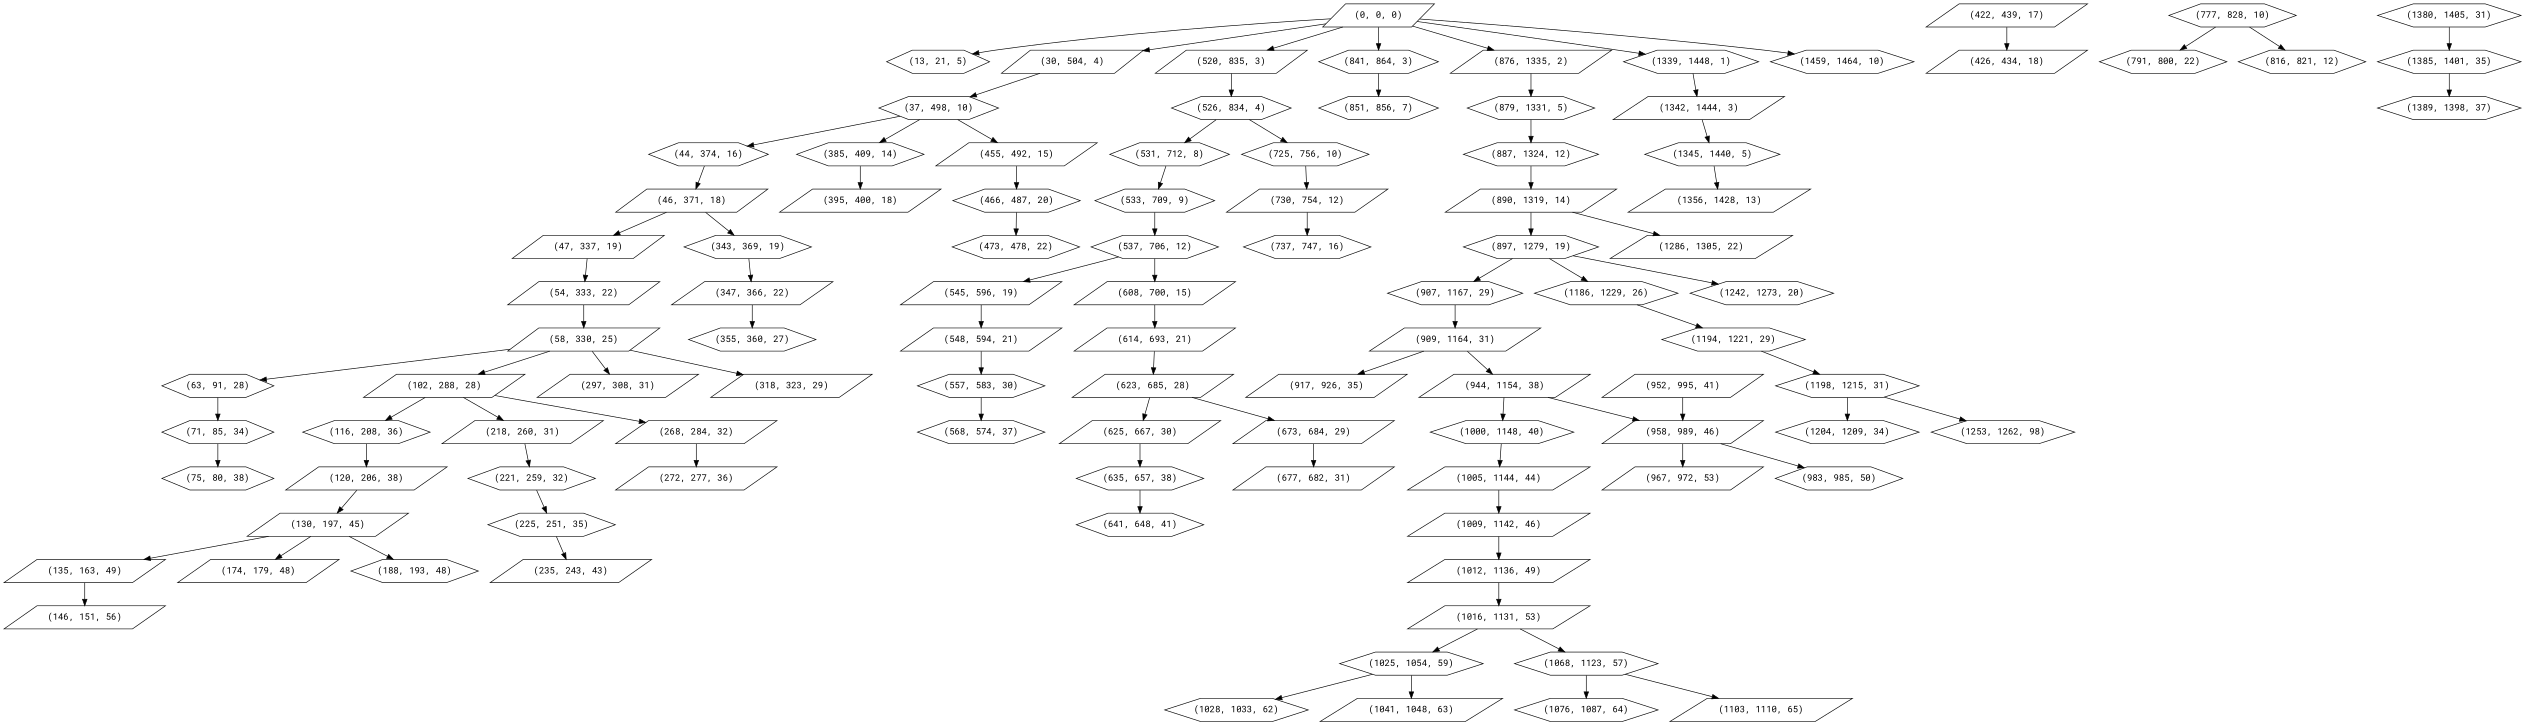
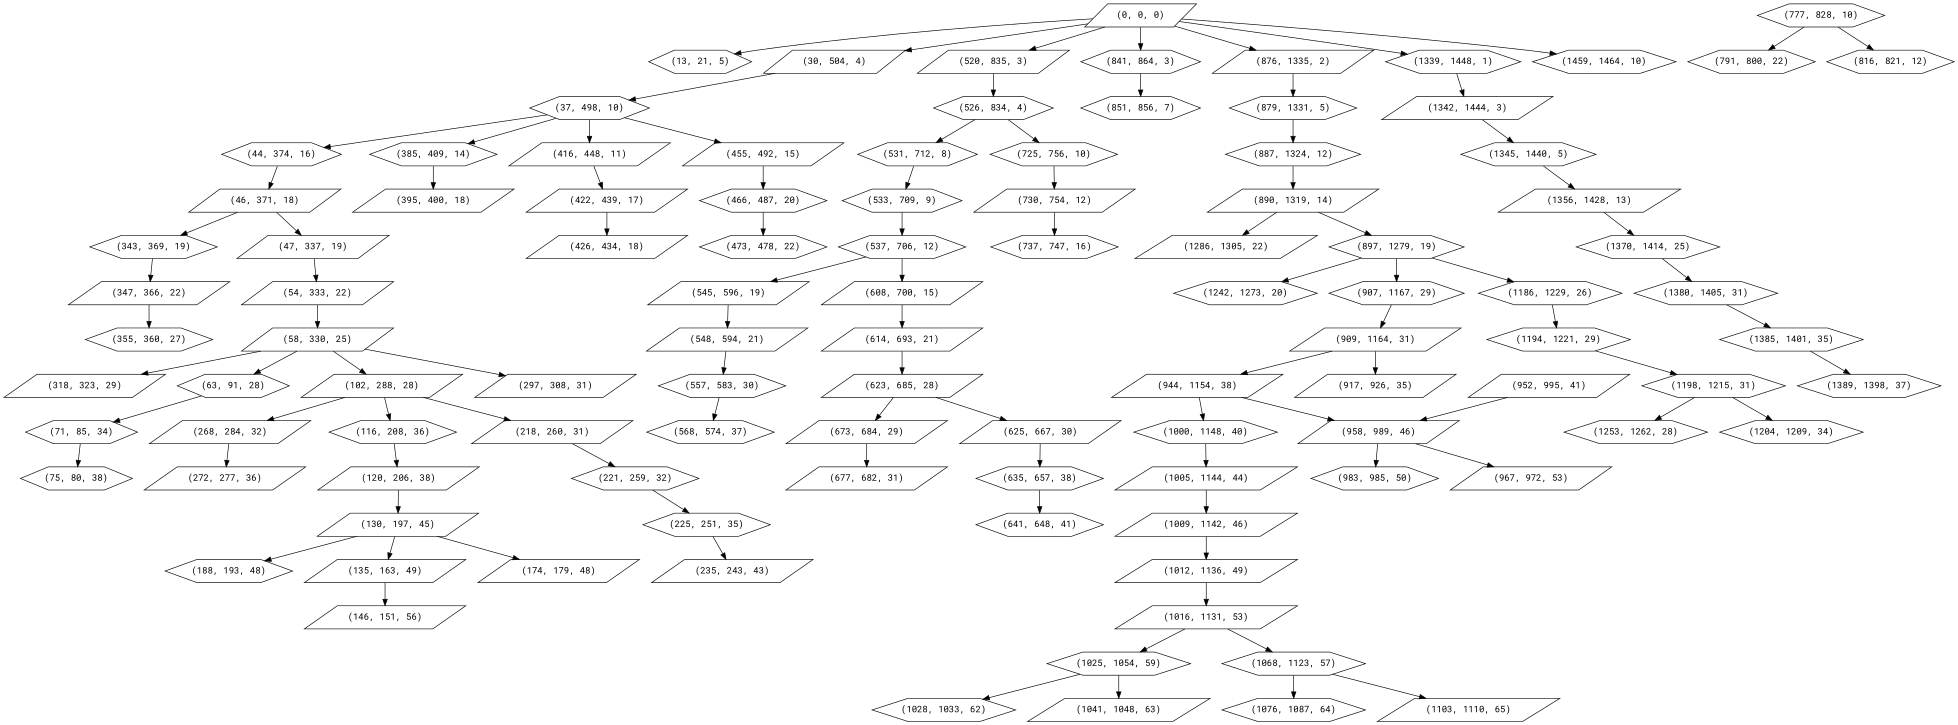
none -> (590, 154)
none -> (1648, 247)
(2003, 432) -> (1636, 432)
